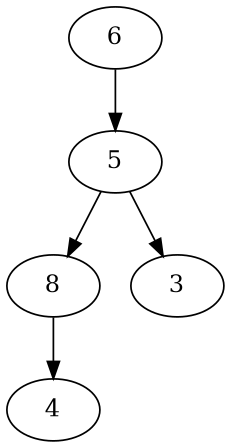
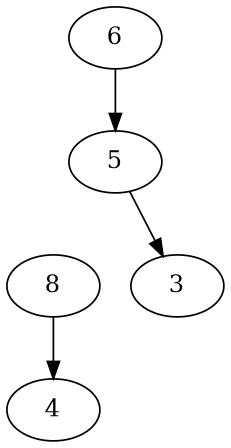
(88, 216) -> none
